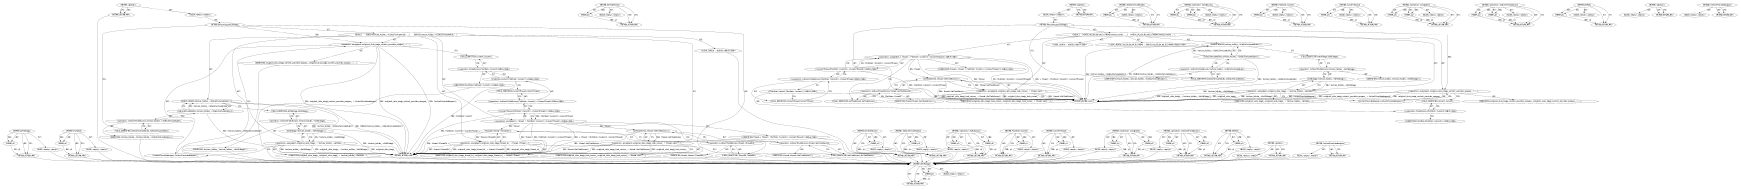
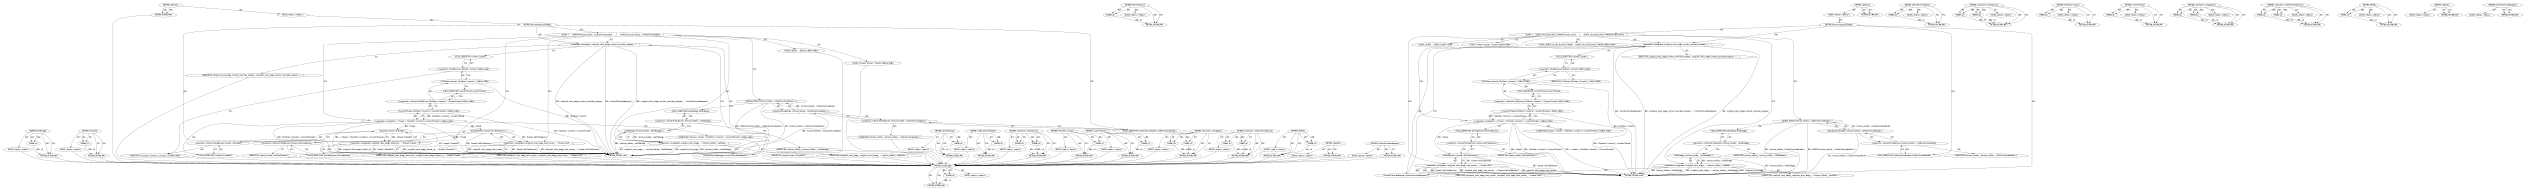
none -> (1490, 45)
none -> (873, 63)
none -> (1542, 77)
(719, 151) -> (190, 150)
